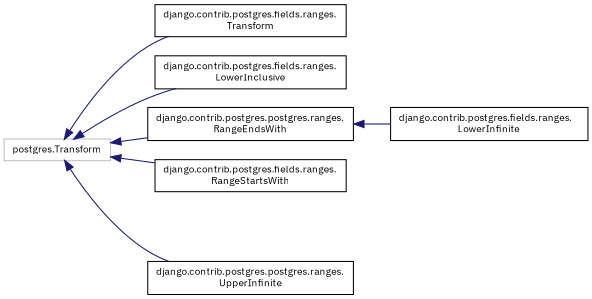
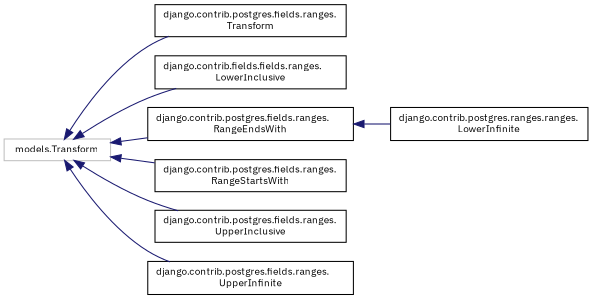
(251, 72) -> (251, 72)
(251, 124) -> (251, 124)
(489, 124) -> (489, 124)
(57, 150) -> (57, 150)
none -> (251, 226)
(251, 278) -> (251, 278)
